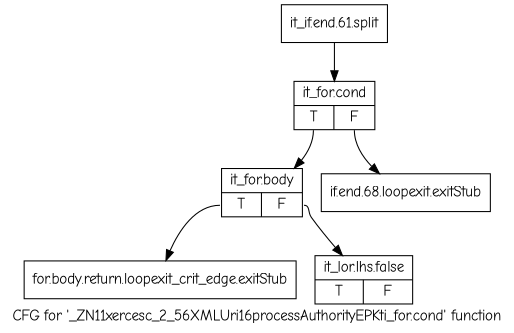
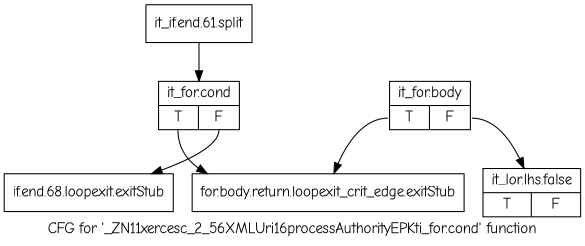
(310, 146) -> (183, 152)
